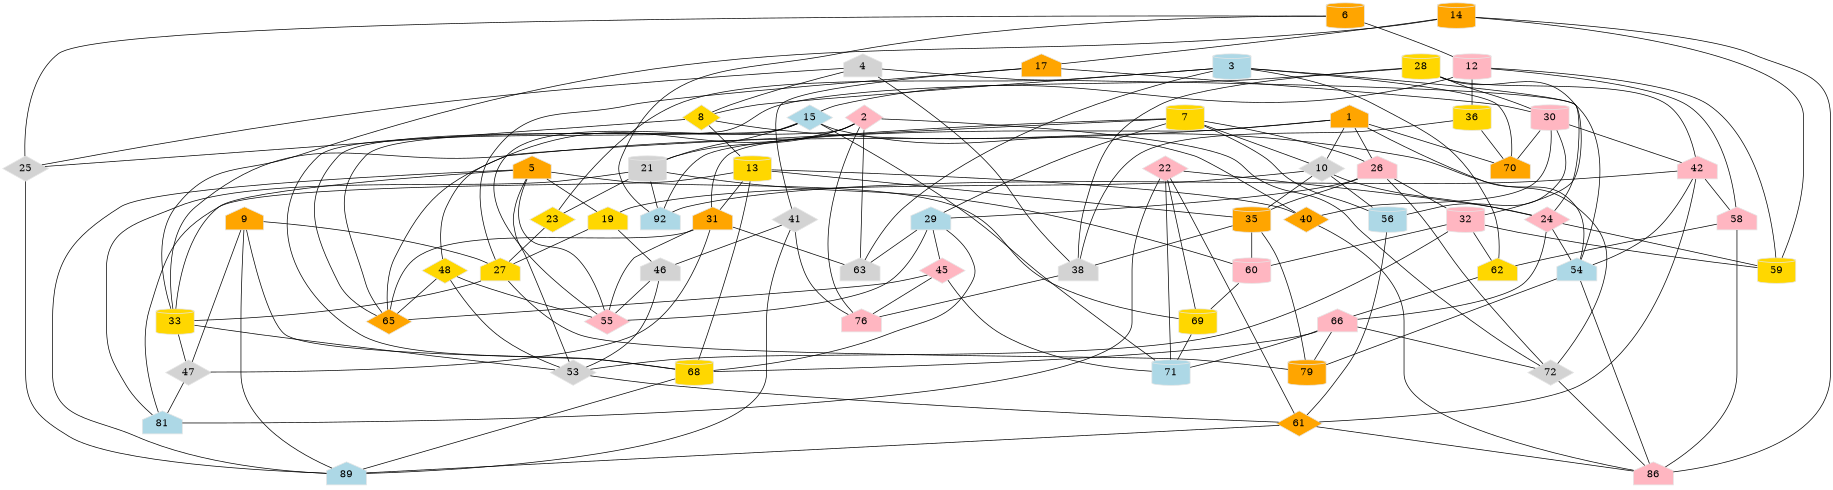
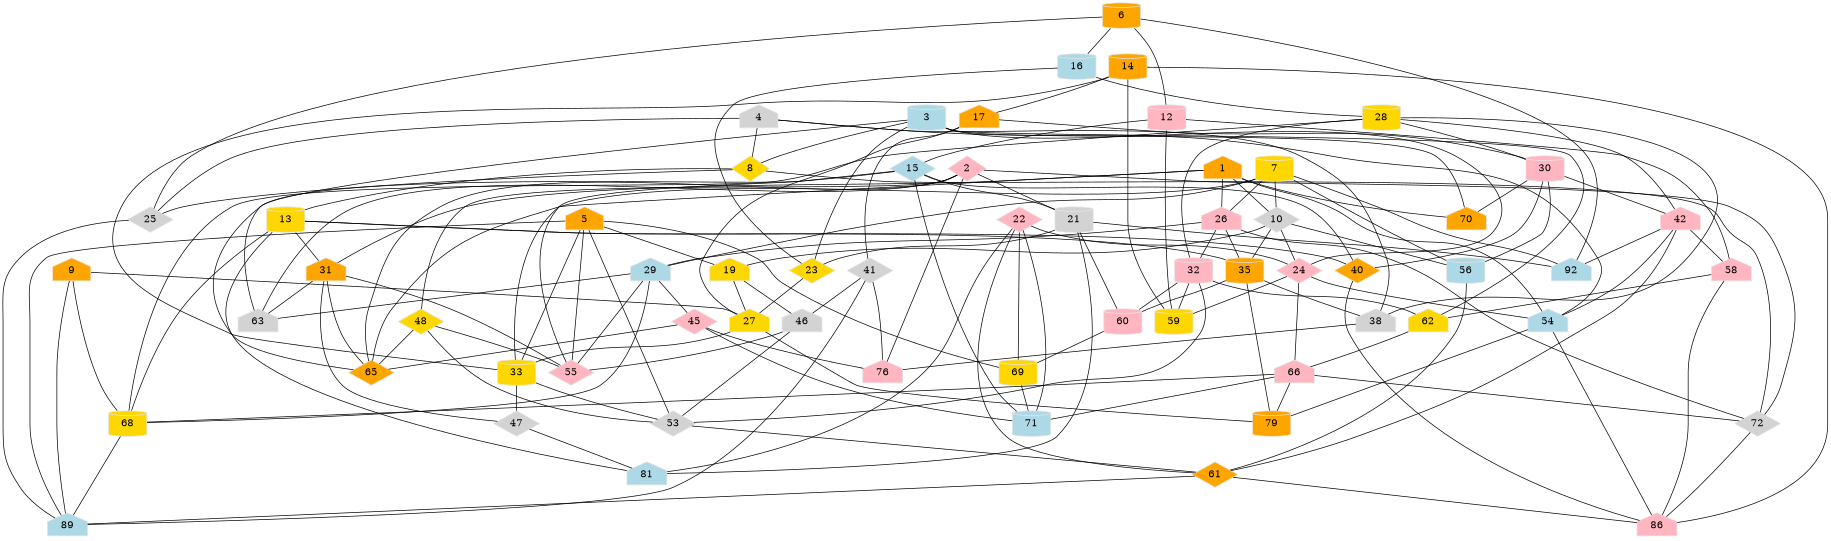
none -> (1077, 67)
(1472, 118) -> none
(217, 296) -> none
